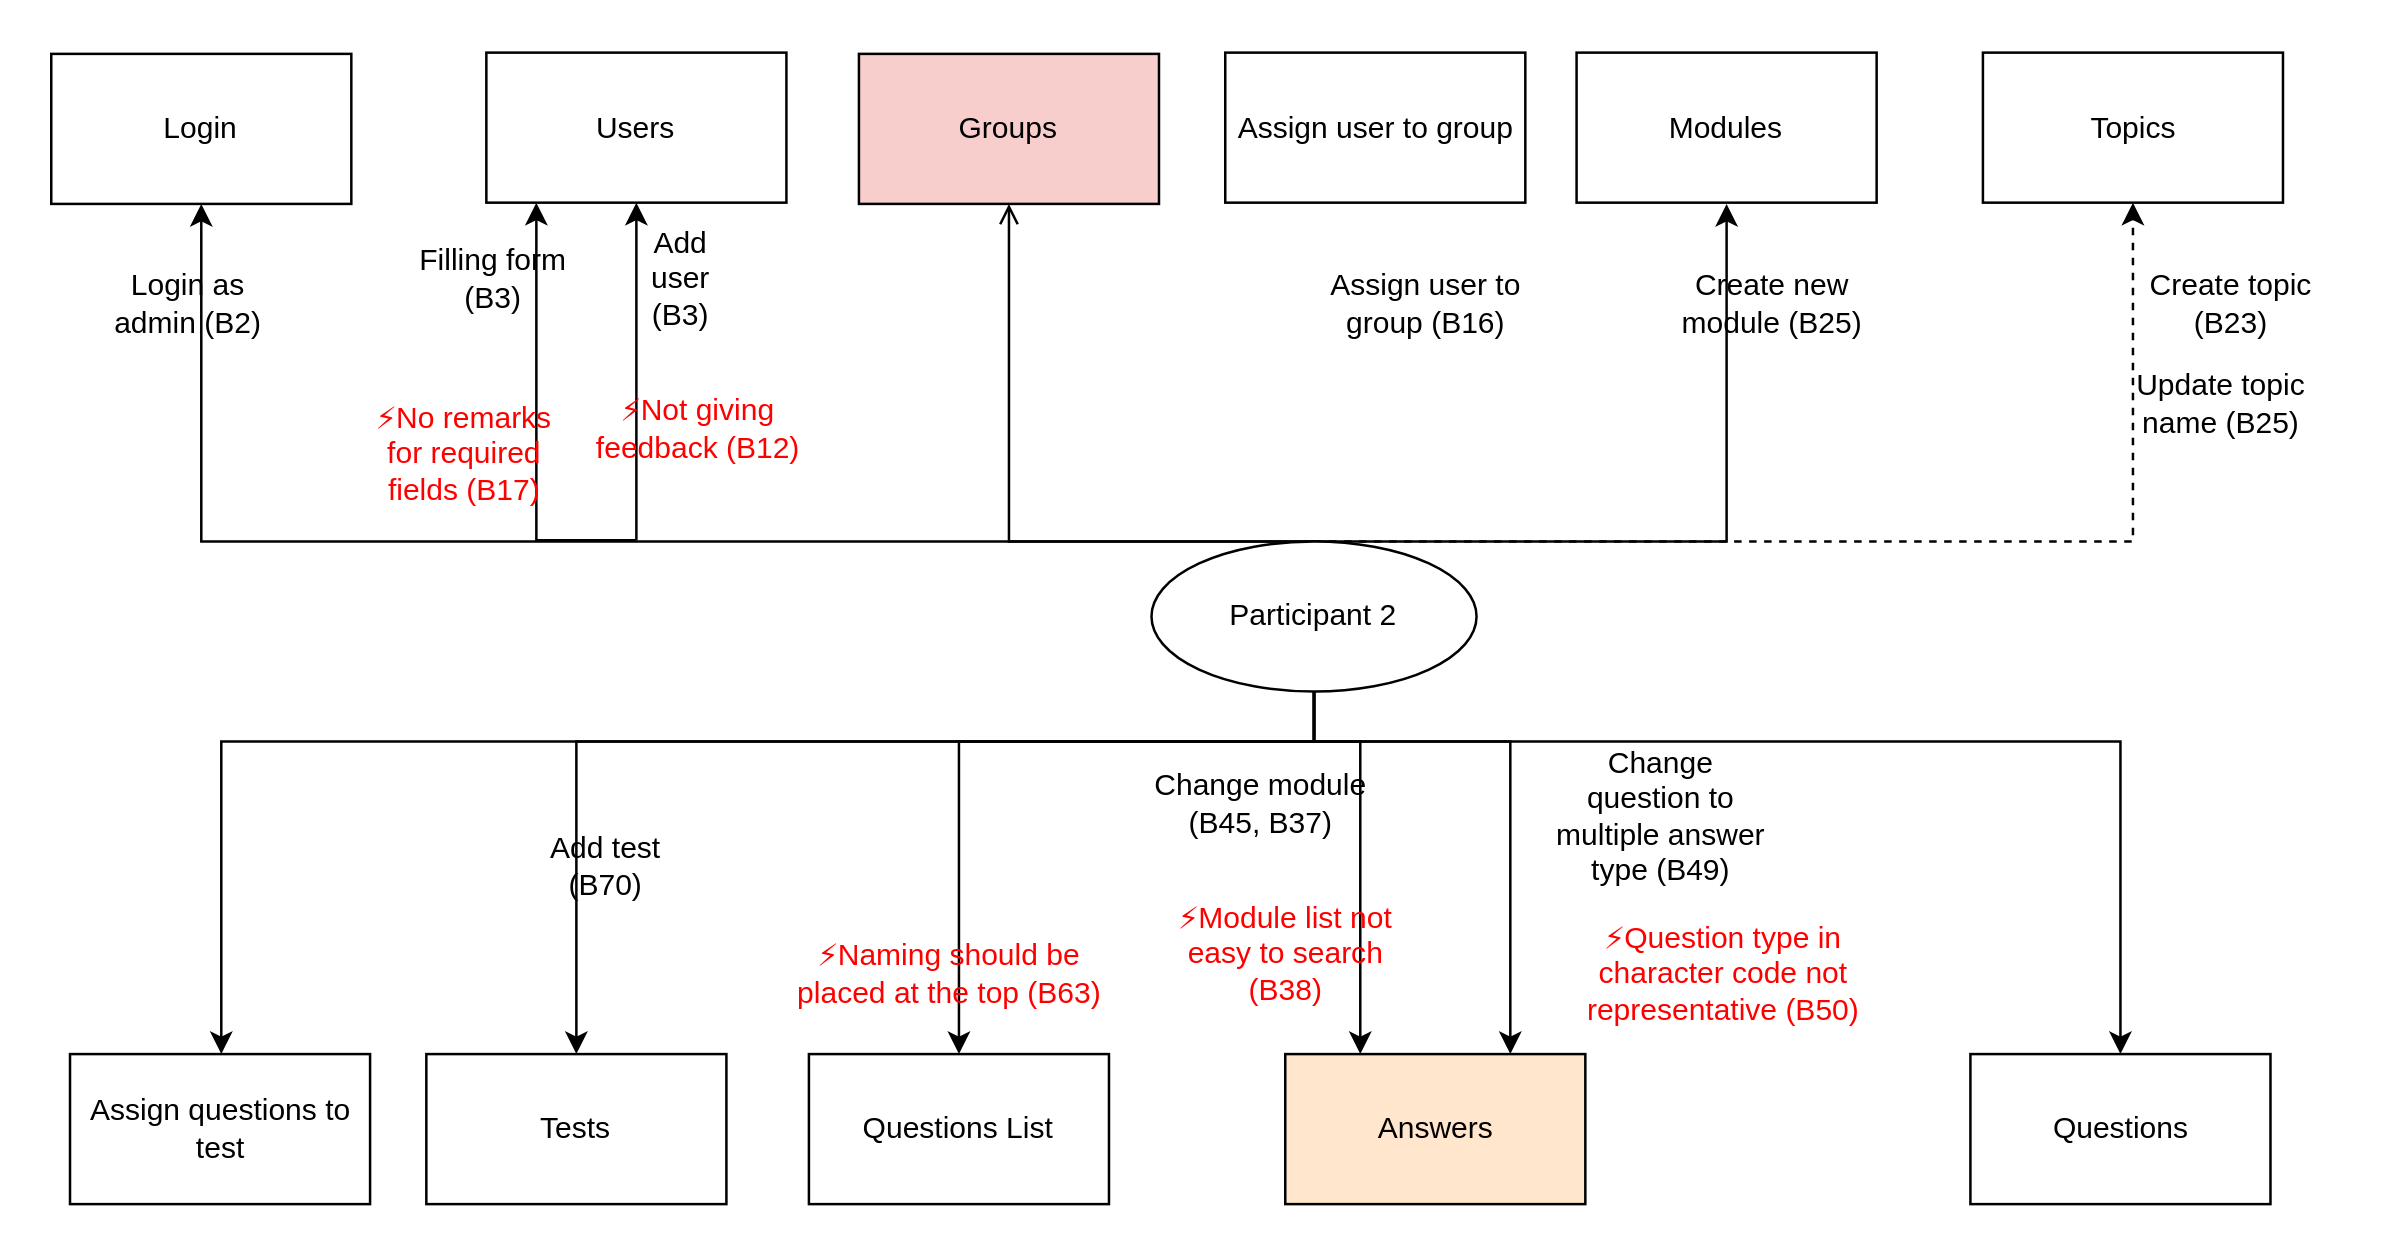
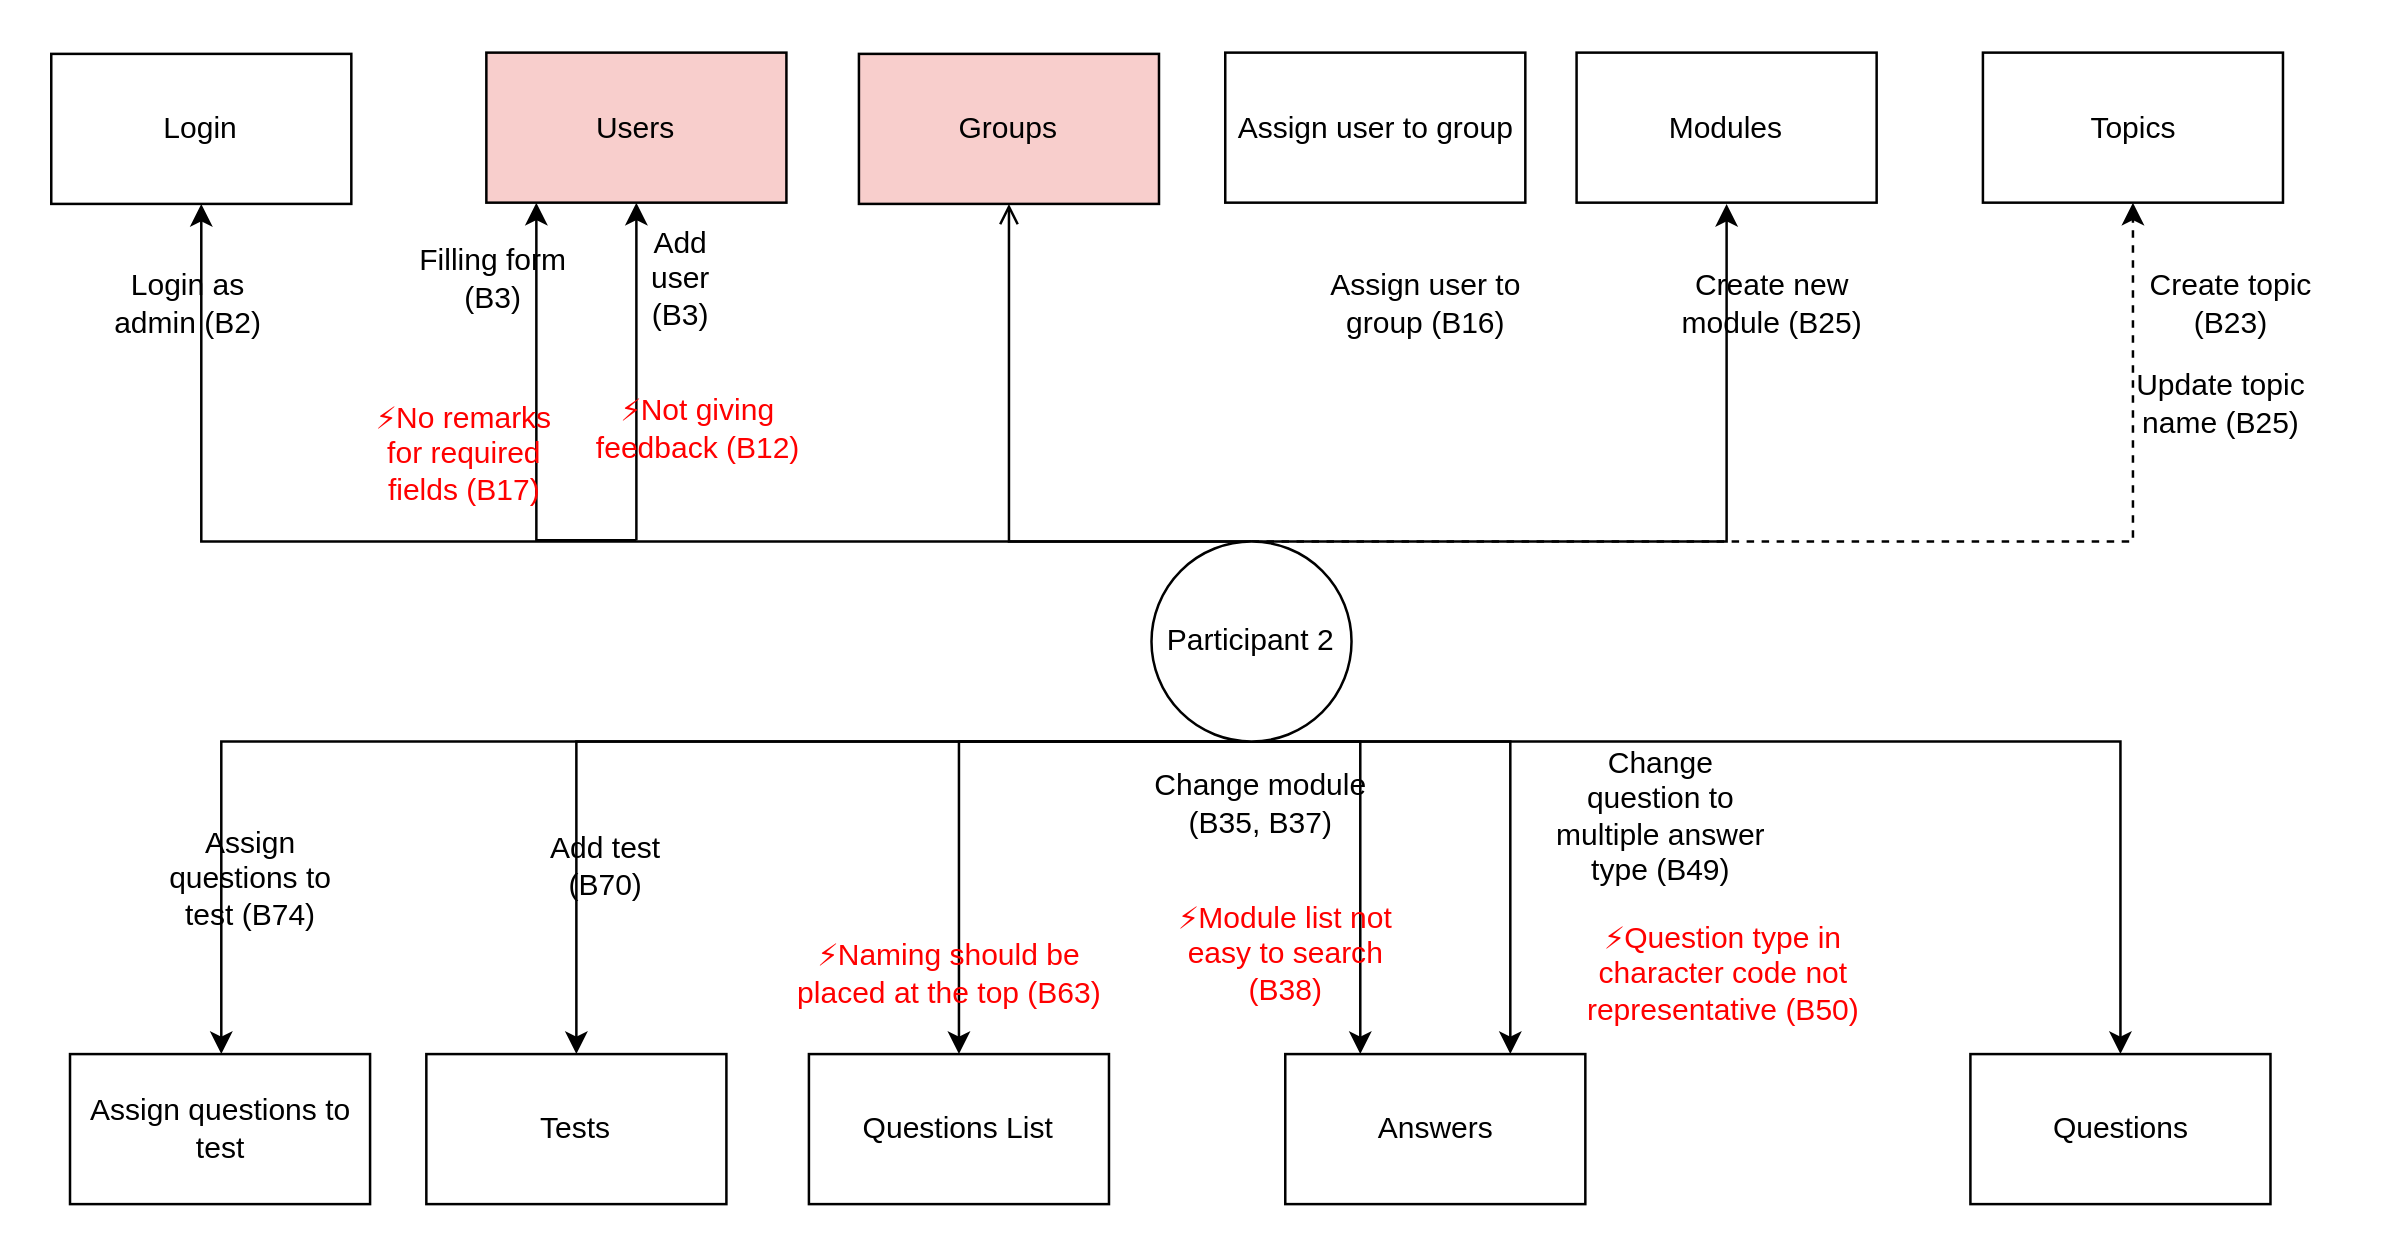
(636, 128) -> (636, 128)
(1314, 616) -> (1251, 641)
(1261, 804) -> (1261, 804)
none -> (251, 879)
(1435, 1129) -> (1435, 1129)
